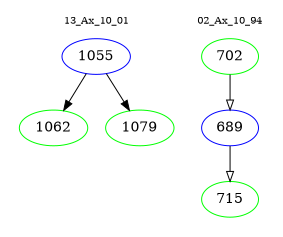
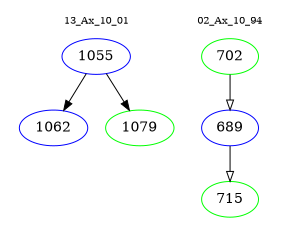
(54, 128) -> (54, 128)
